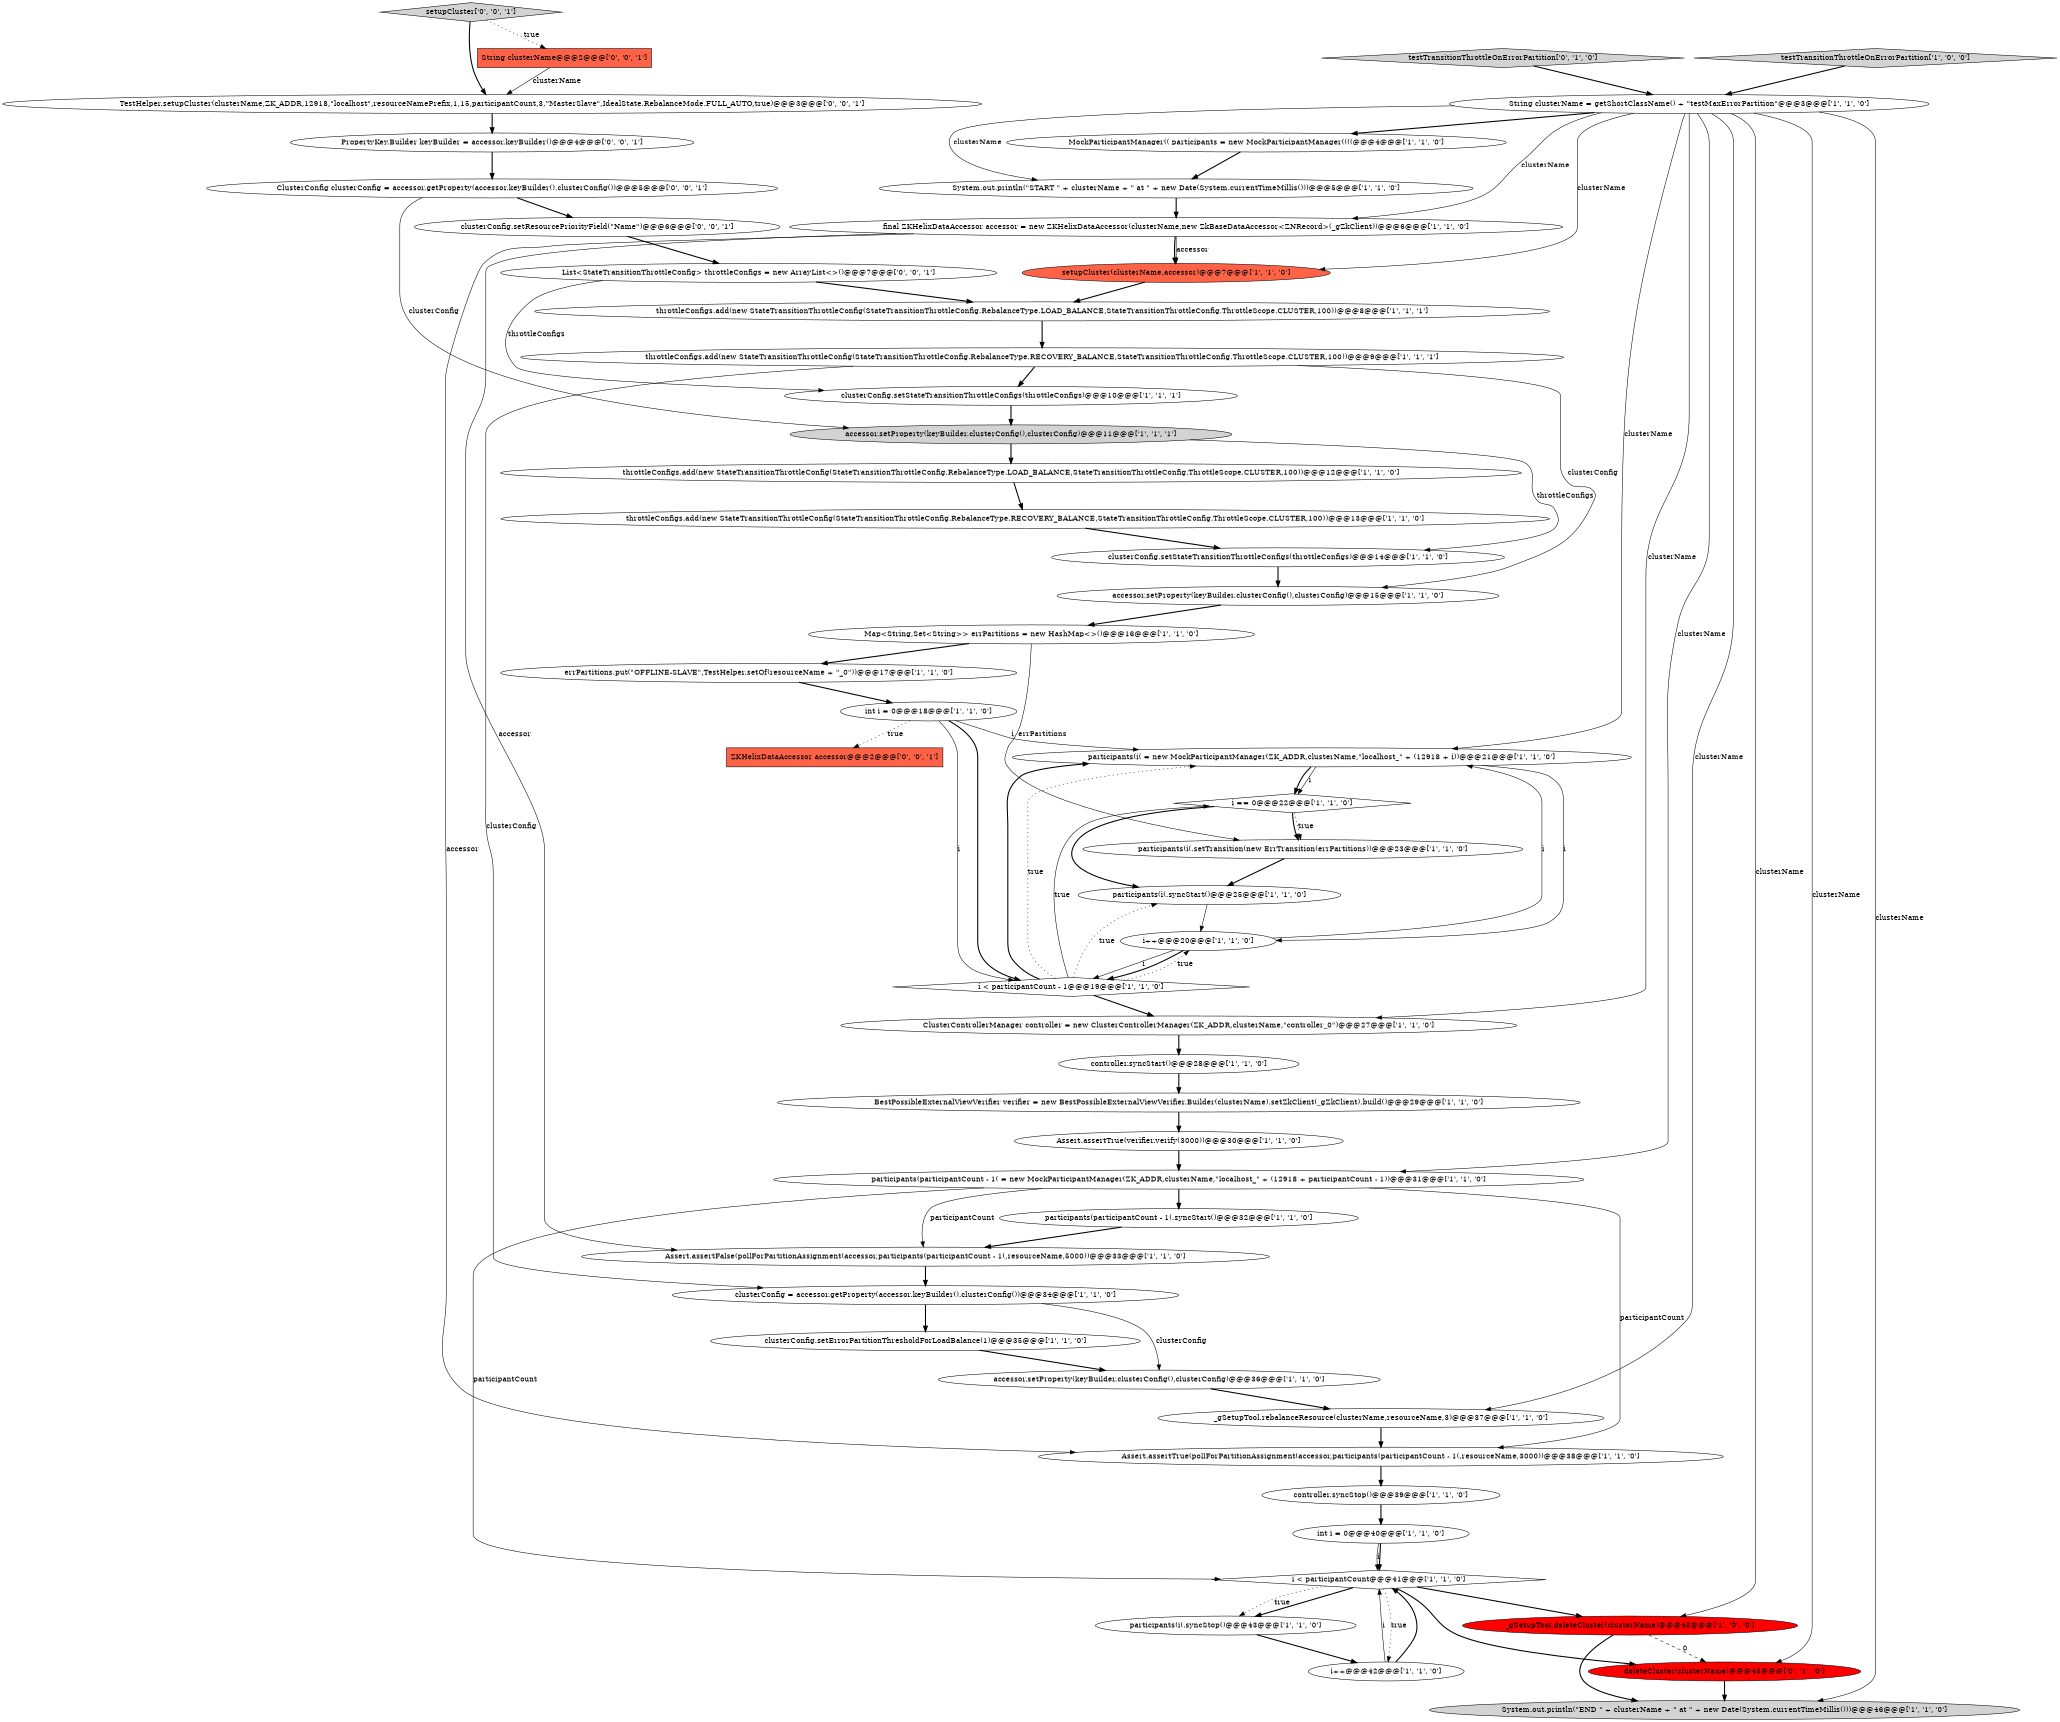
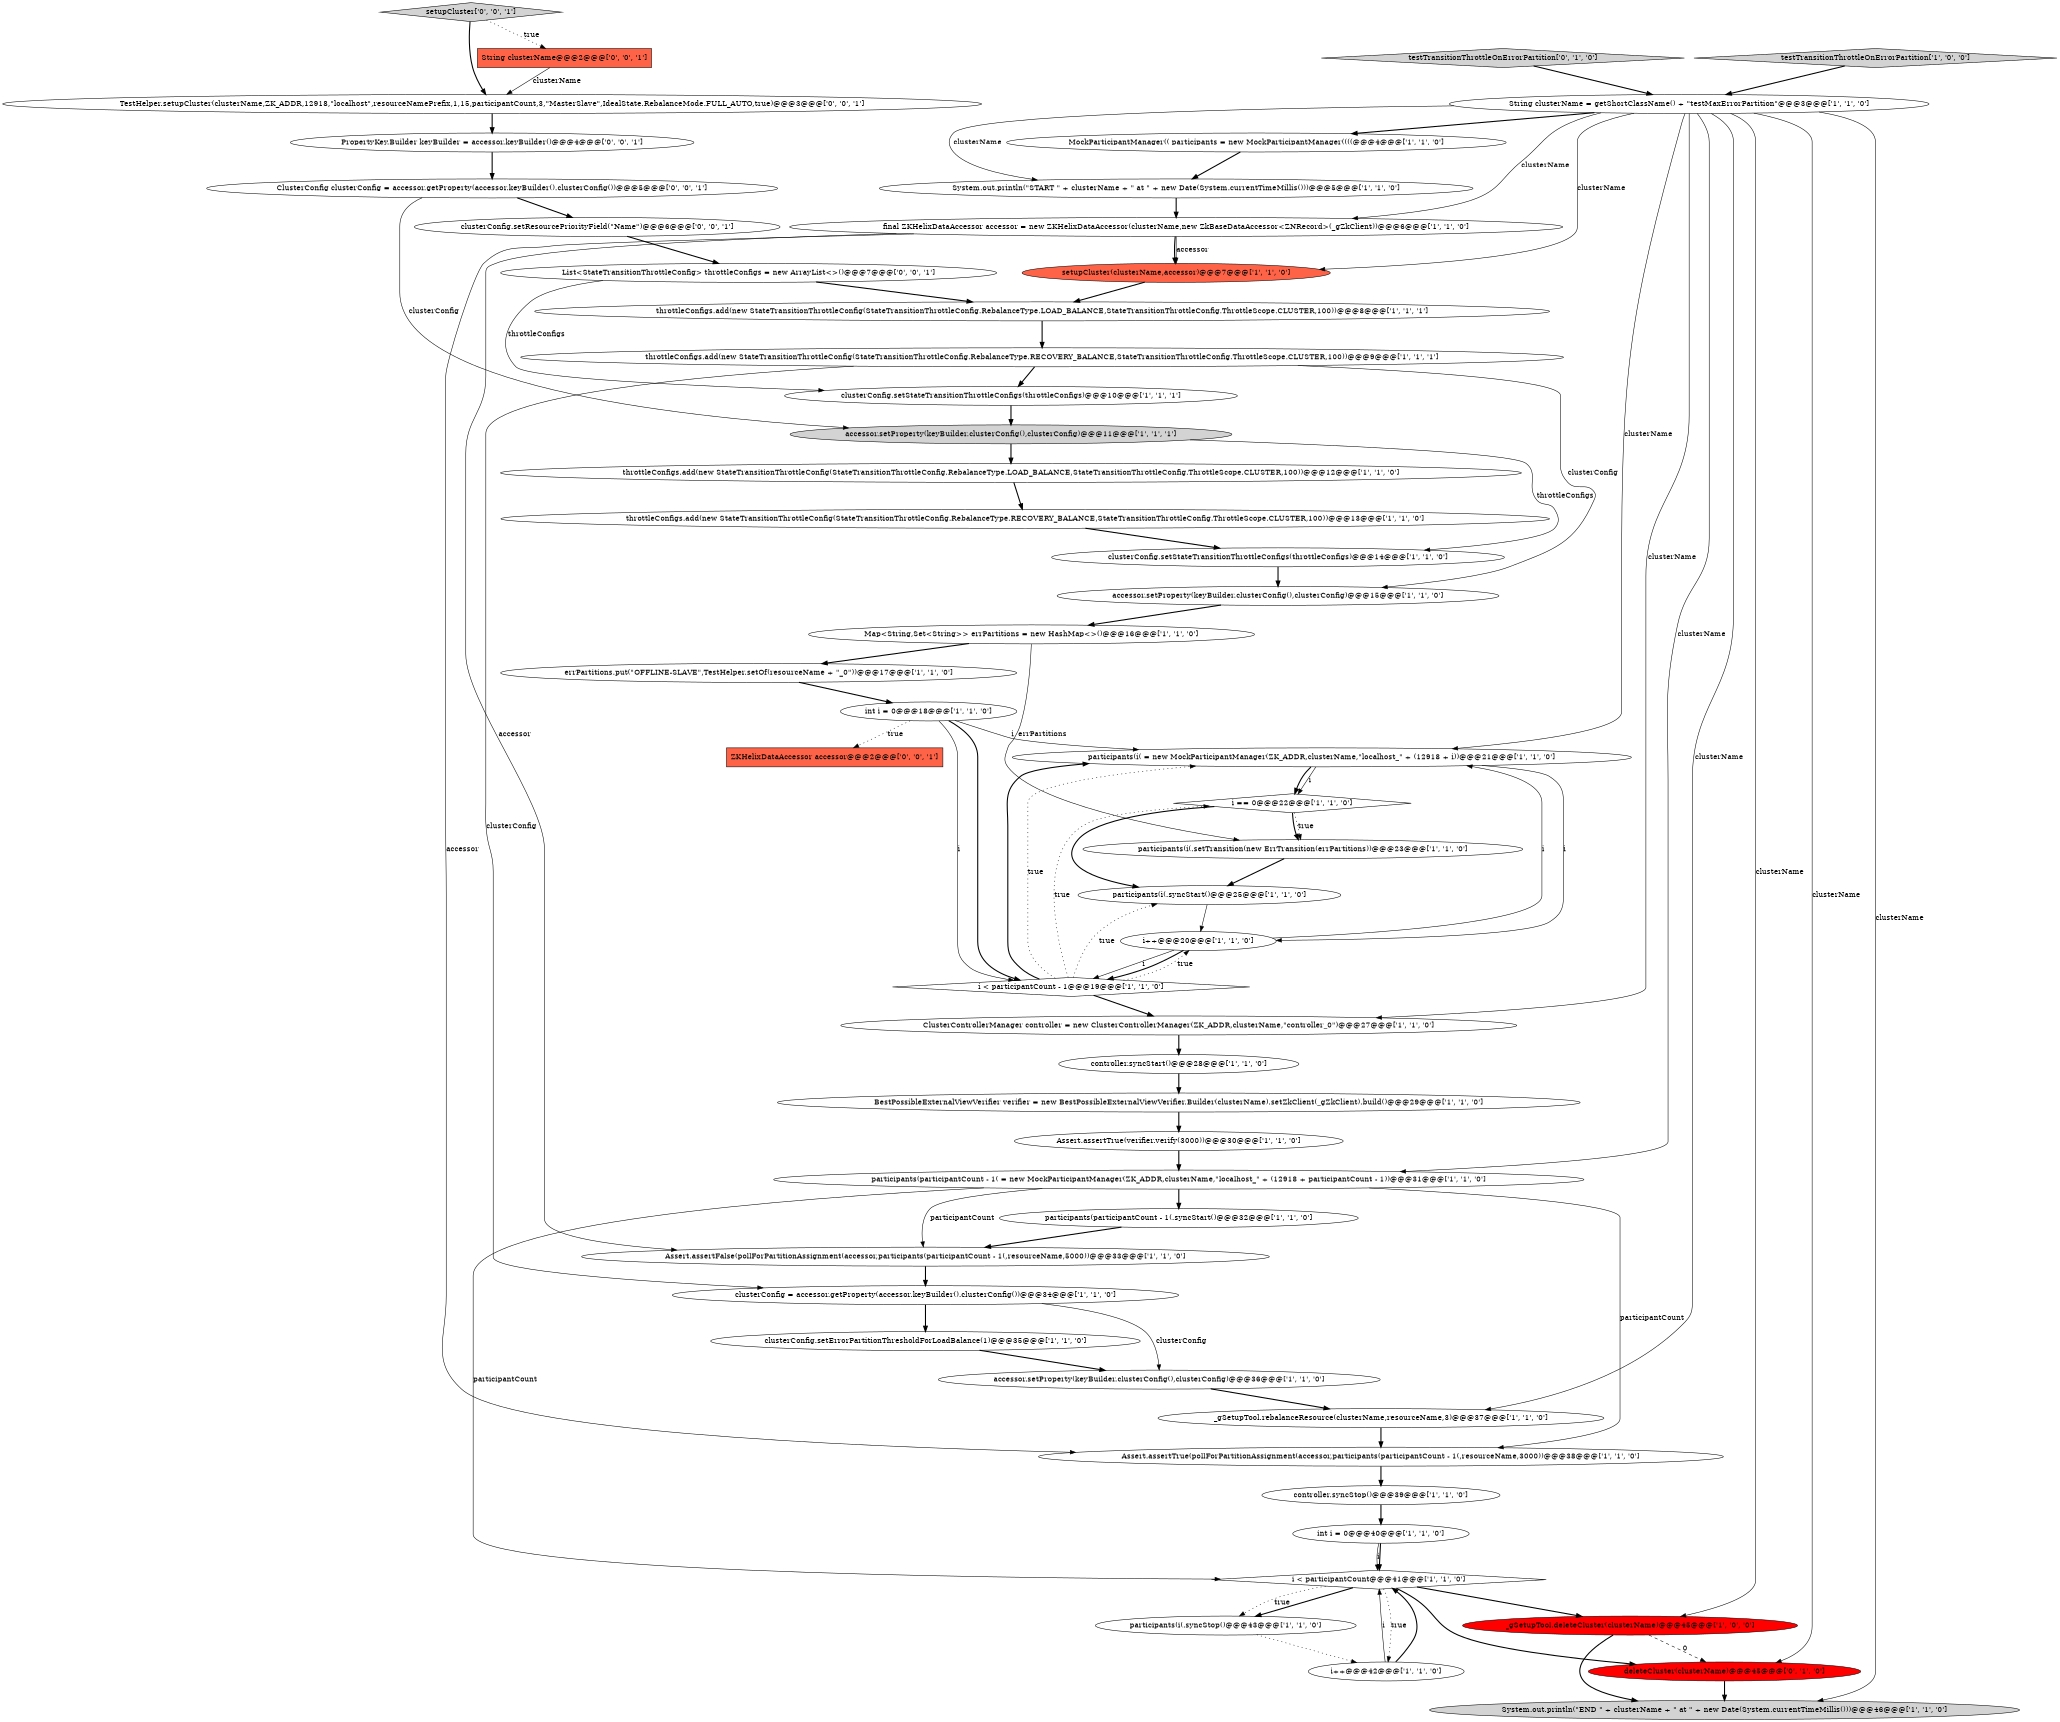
(1069, 839) -> (1069, 839)
(1304, 1648) -> (1304, 1648)
